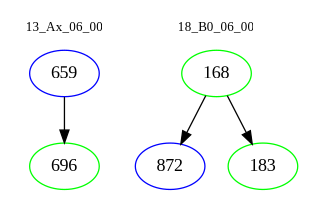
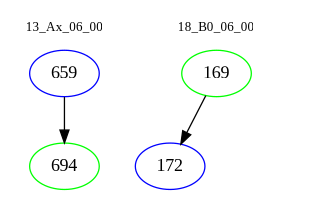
(217, 73) -> (217, 73)
(64, 166) -> (64, 166)
(170, 166) -> (170, 166)
(263, 166) -> none
